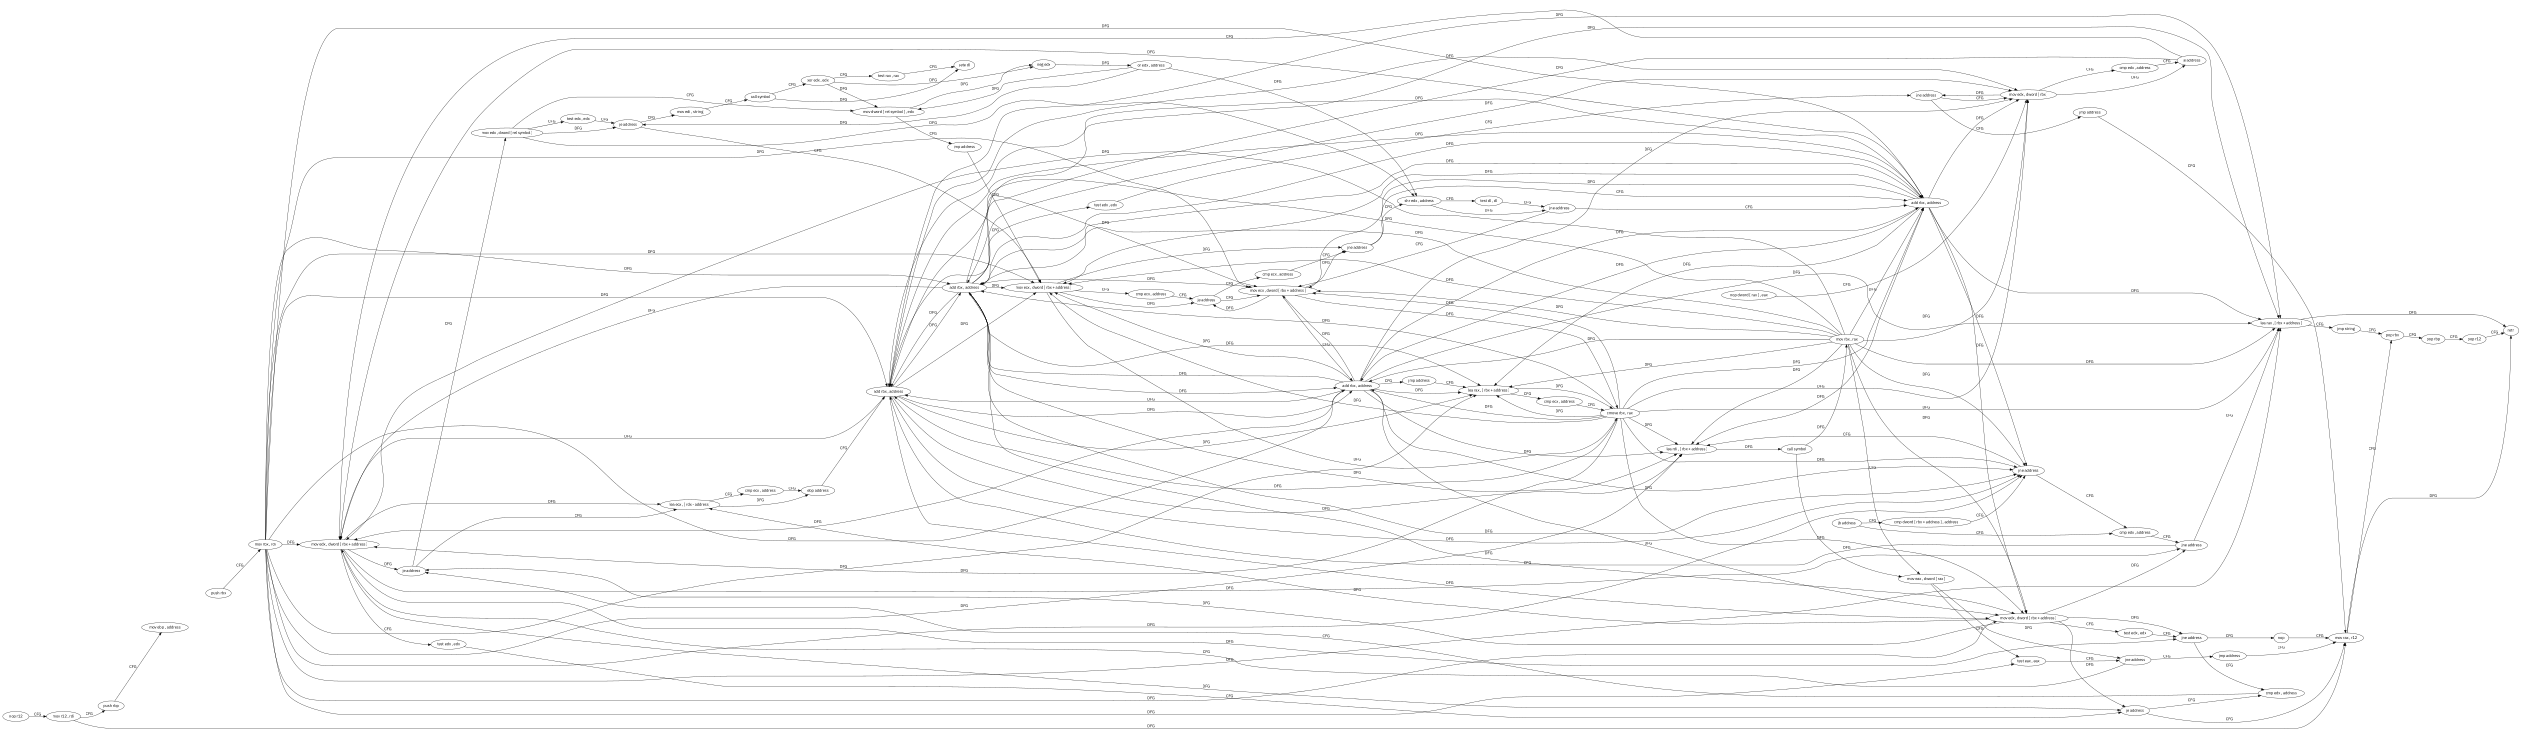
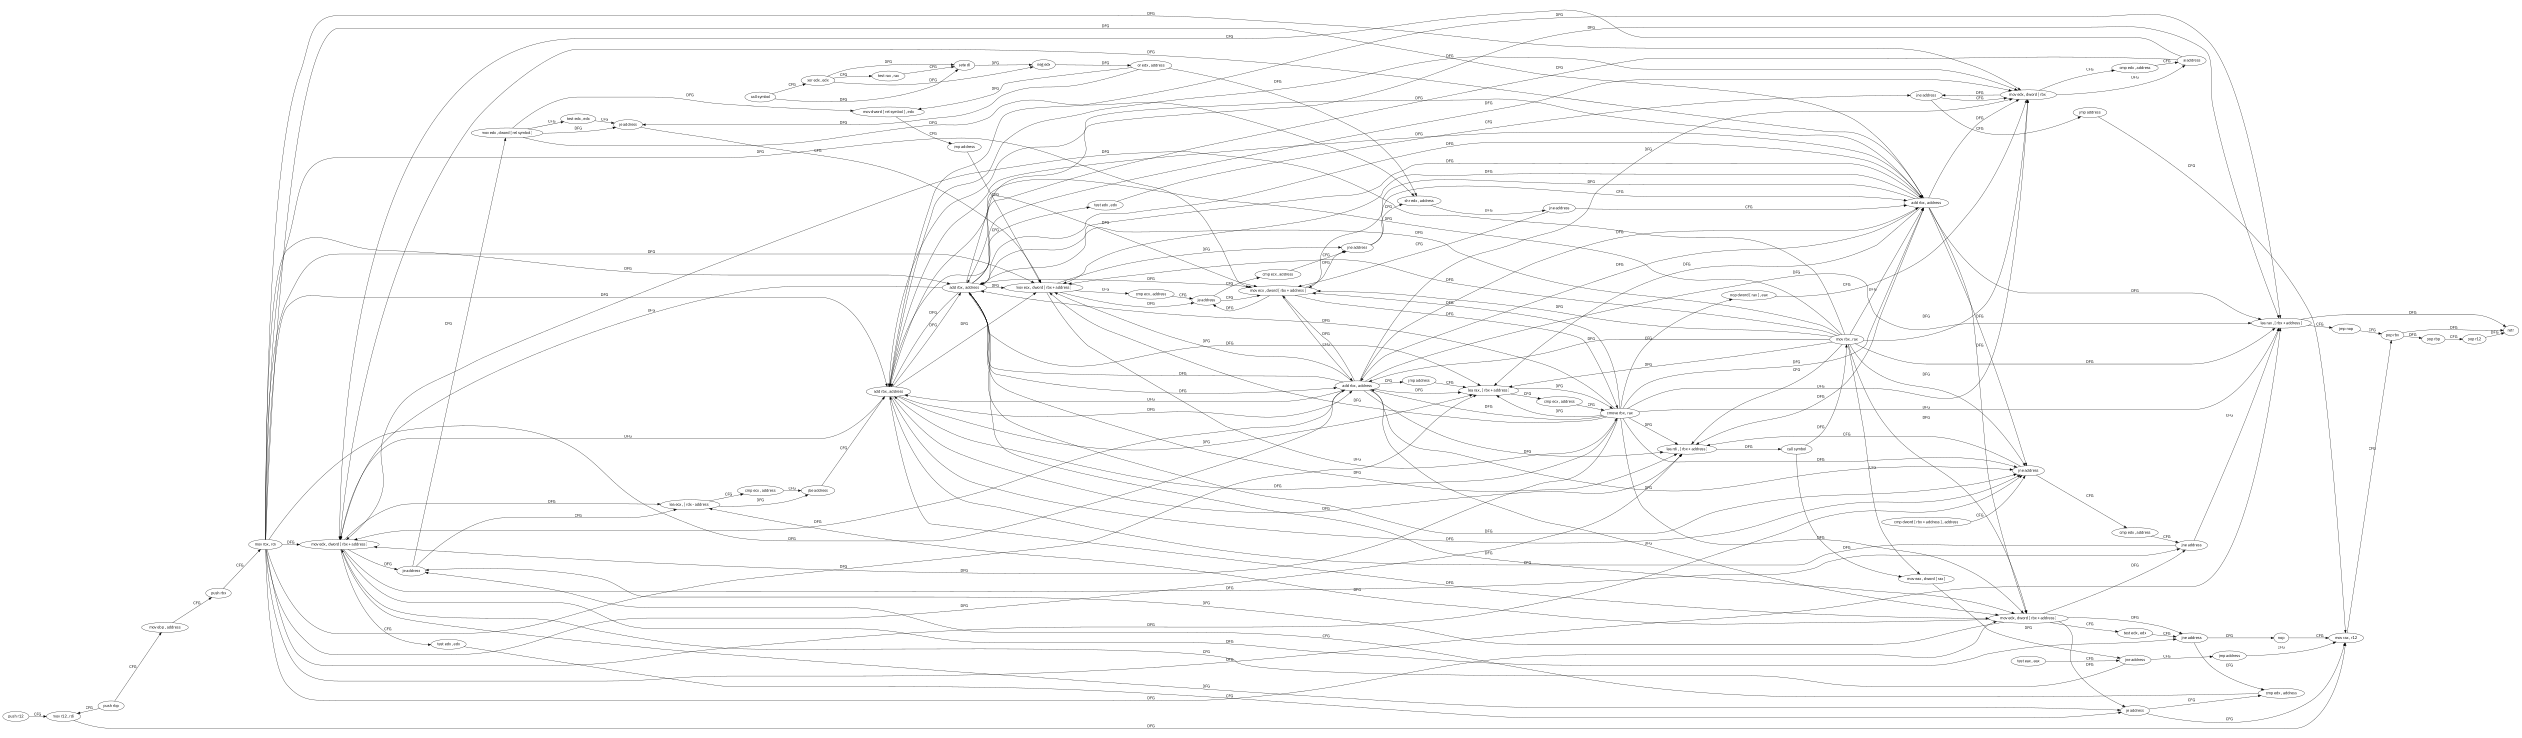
(972, 90) -> (1002, 65)
(690, 95) -> (690, 95)
(851, 95) -> (889, 65)
(690, 112) -> none
(1489, 201) -> none
(2346, 329) -> (2346, 329)
(2495, 332) -> (2495, 332)
(2413, 335) -> (2413, 335)
none -> (1656, 336)
(1797, 370) -> (1797, 370)
(818, 491) -> (818, 491)
(2445, 498) -> (2451, 330)
(1847, 523) -> none
none -> (191, 611)
(1970, 624) -> none
(1075, 714) -> (911, 16)
(16, 716) -> (16, 716)
(92, 716) -> (90, 711)
